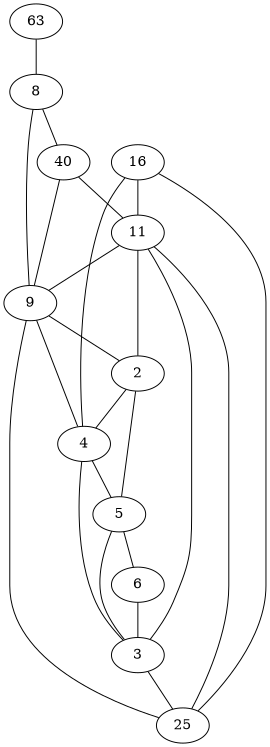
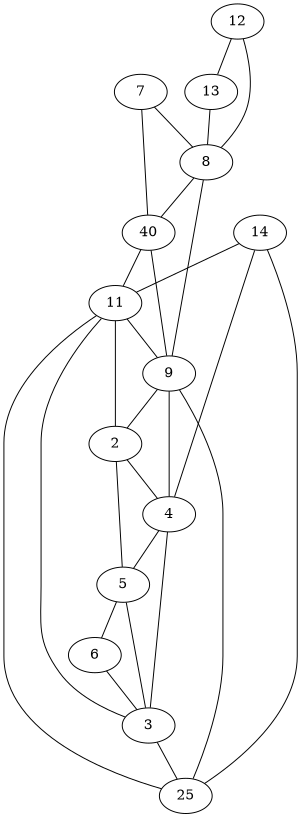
(36, 22) -> (211, 92)
none -> (238, 22)
none -> (141, 92)
(138, 162) -> (260, 233)
